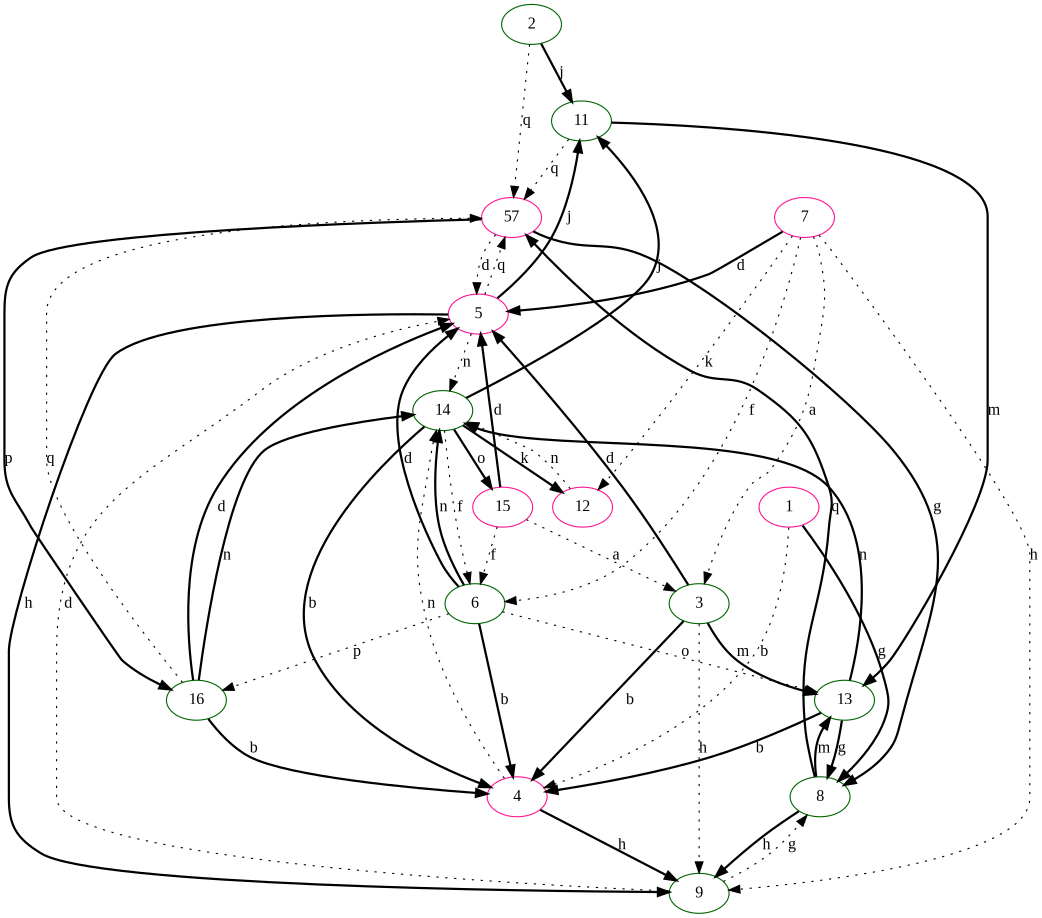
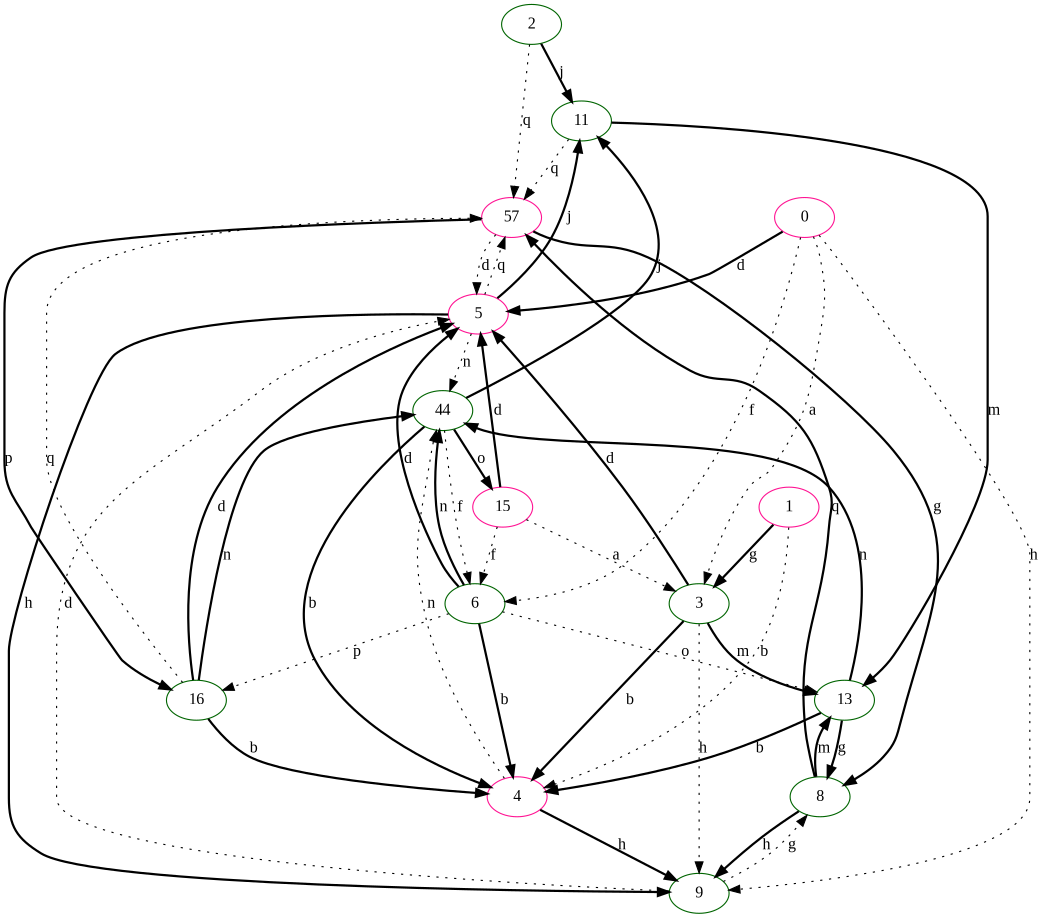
(805, 218) -> (805, 218)
(443, 411) -> (443, 411)
(583, 507) -> none
(873, 647) -> (748, 551)
